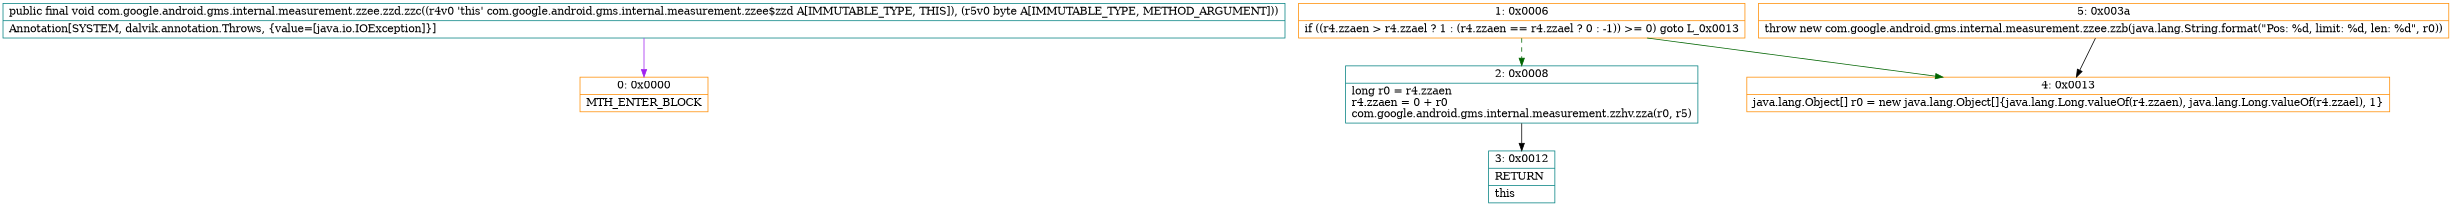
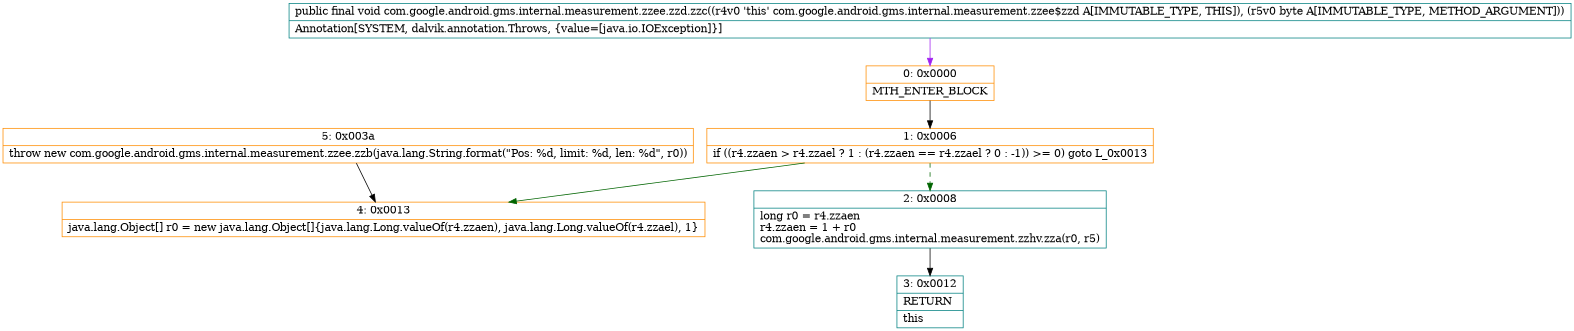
(1400, 103) -> (808, 228)
none -> (930, 111)
